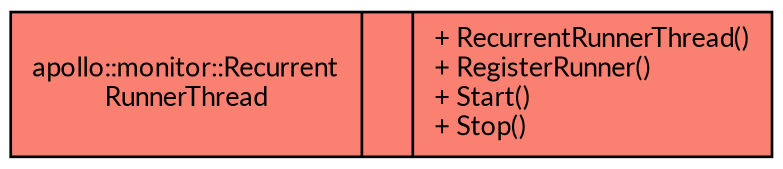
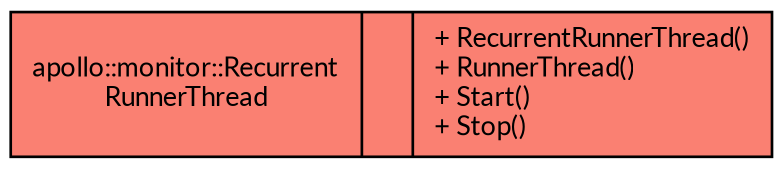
(544, 68) -> (536, 68)
